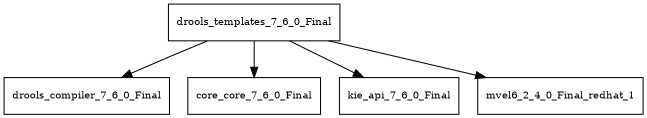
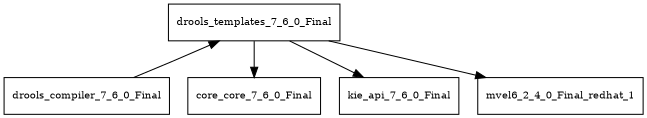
(169, 57) -> (172, 62)
